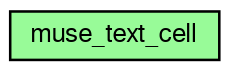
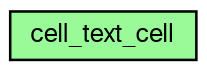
(115, 36) -> (103, 36)
